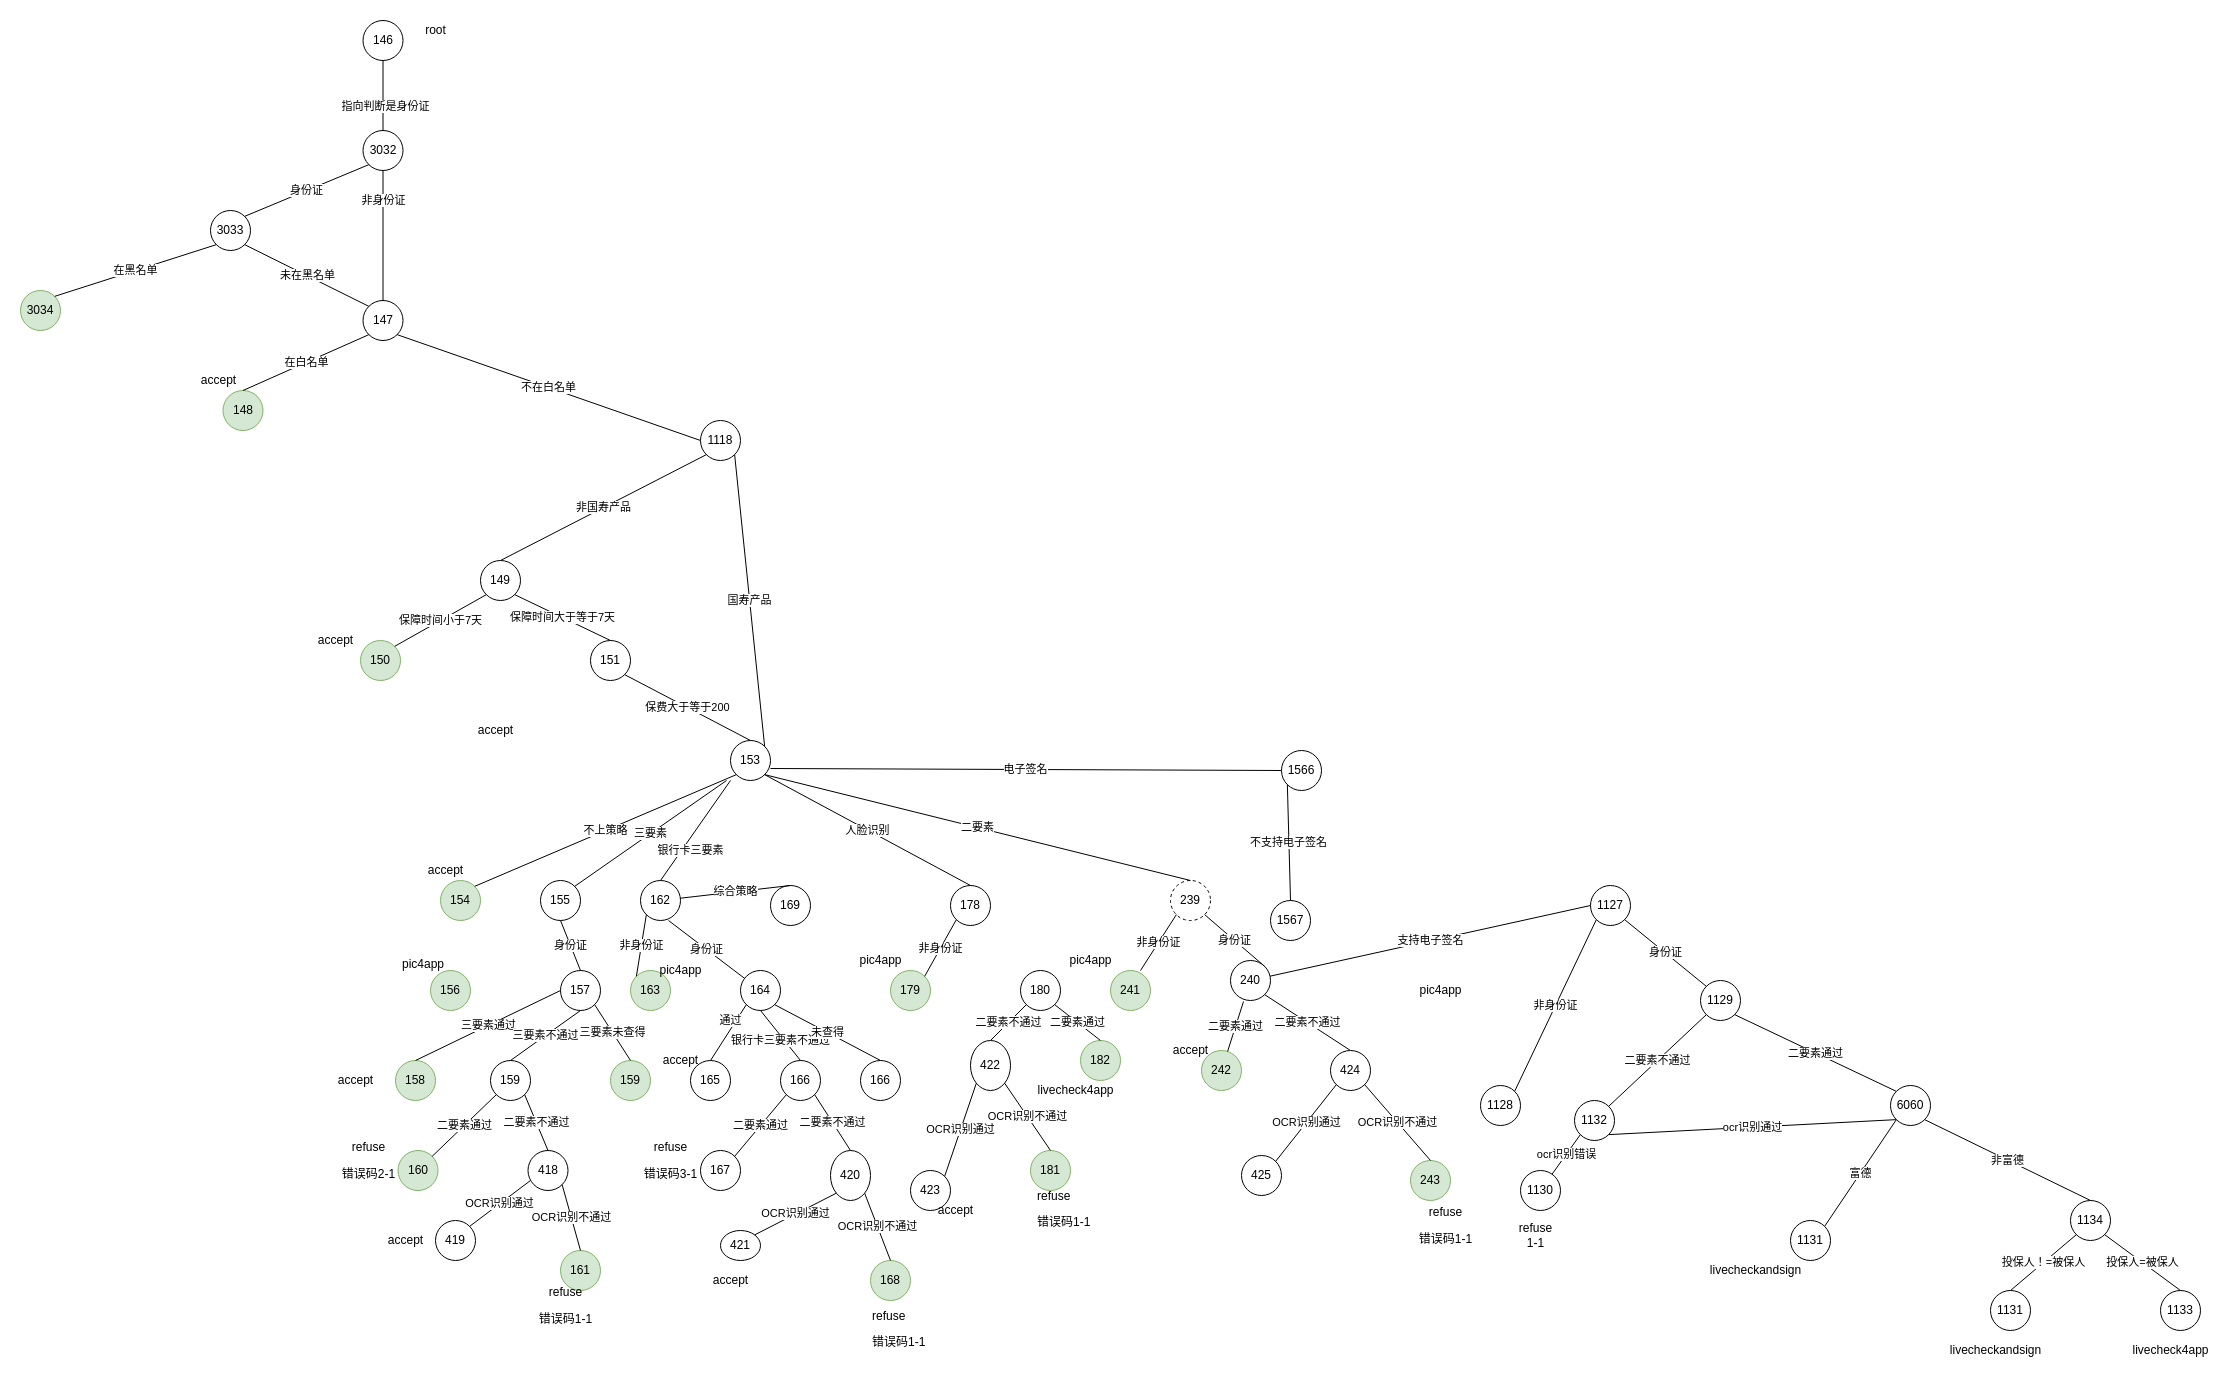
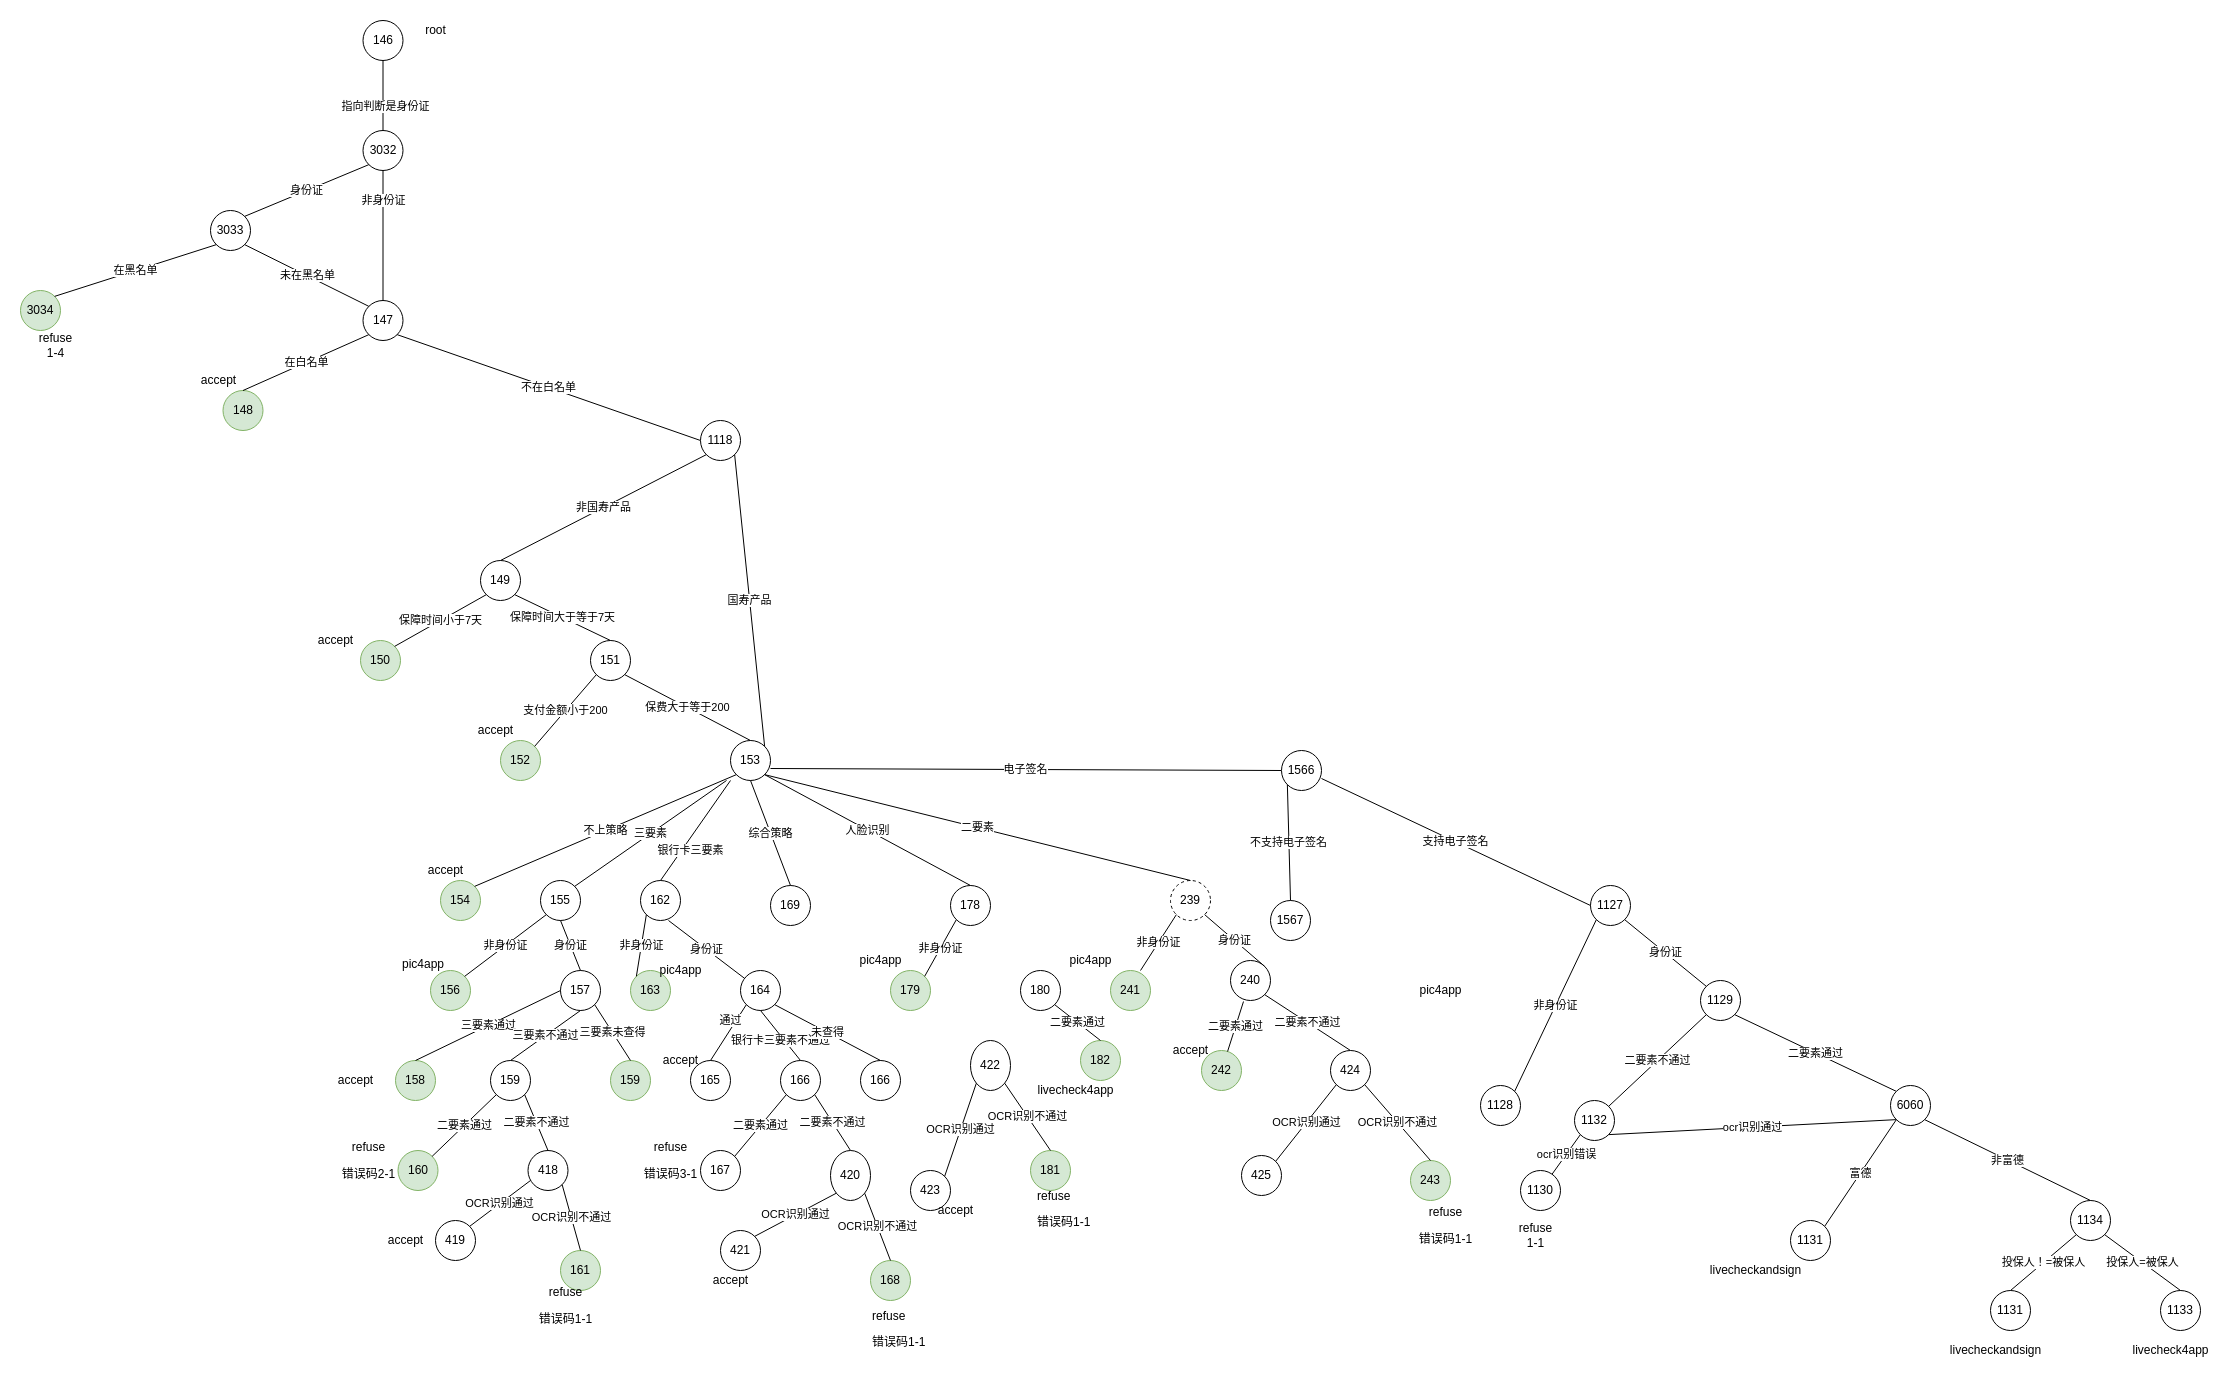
none -> (56, 346)
none -> (566, 711)
none -> (521, 761)
(735, 892) -> (771, 833)
(1430, 941) -> (1456, 842)
none -> (506, 946)
(1008, 1023) -> none
(741, 1246) -> (741, 1251)
